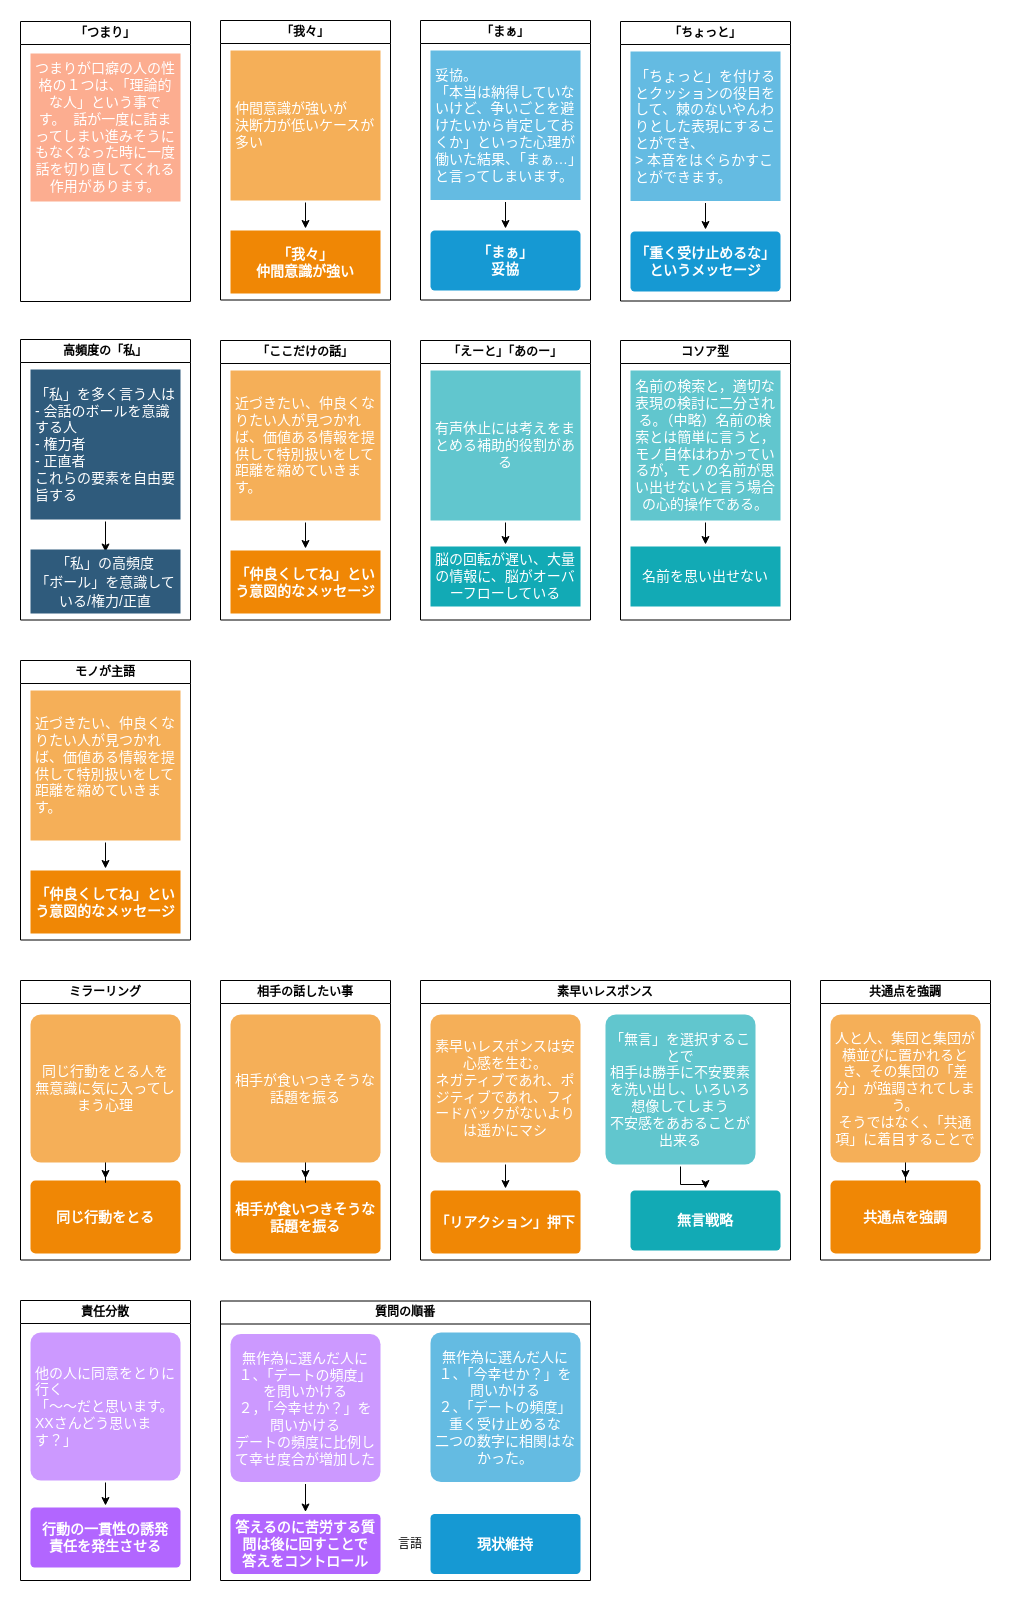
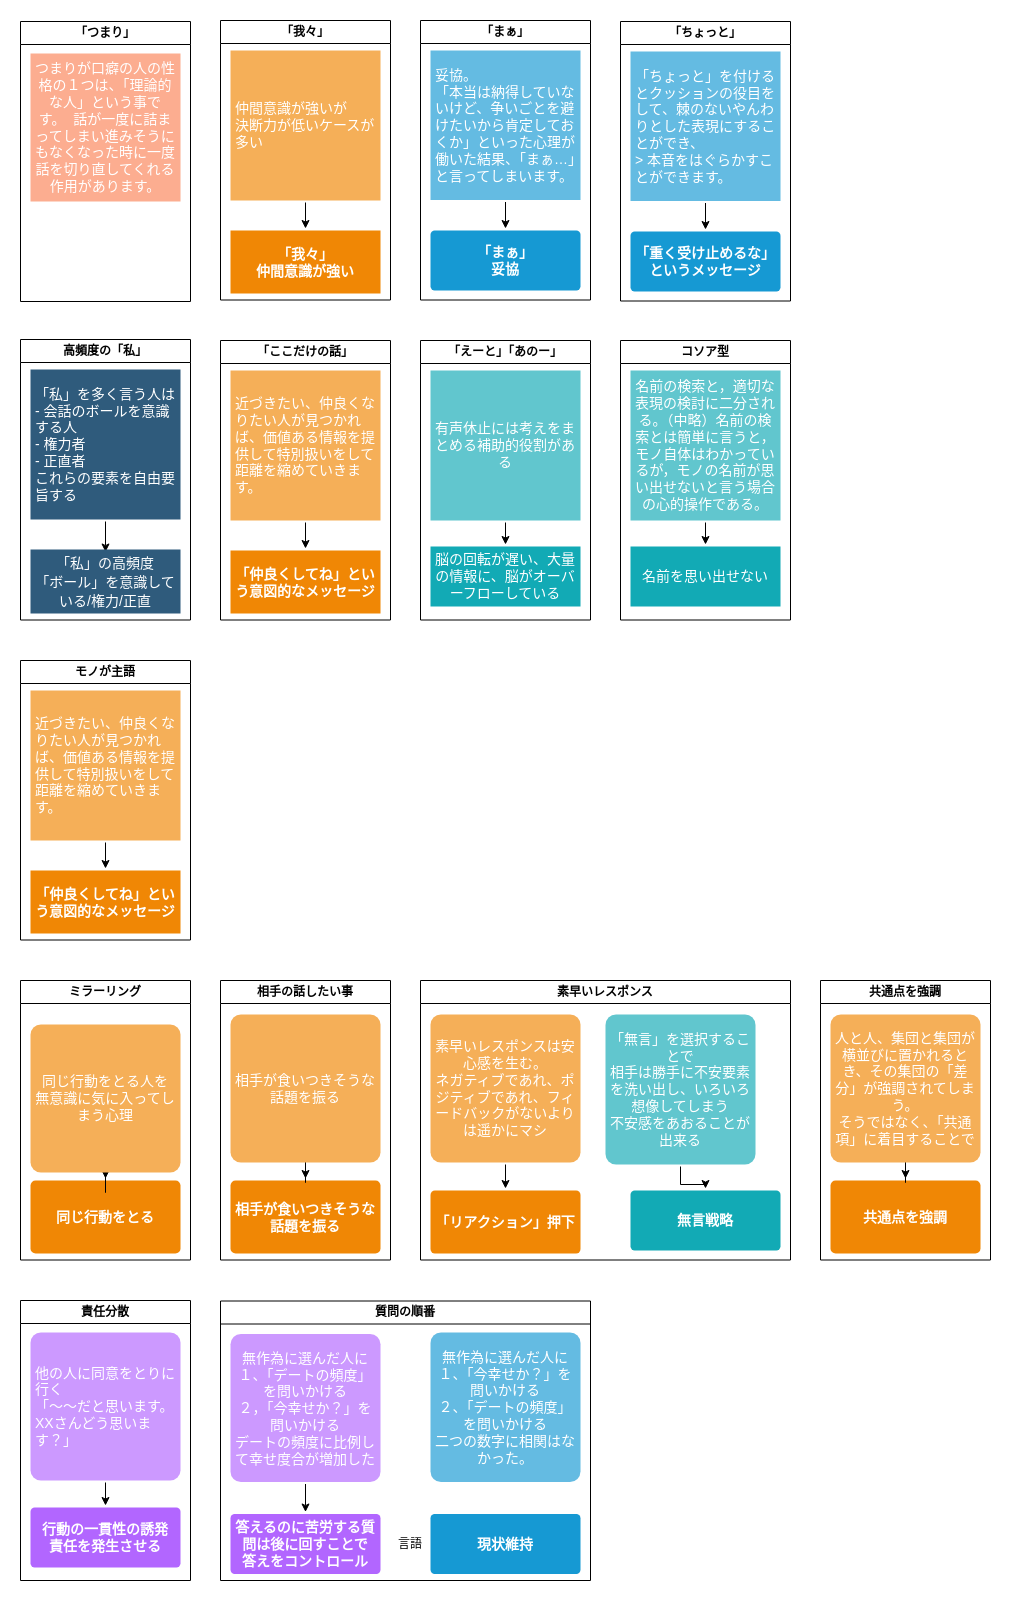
(106, 1089) -> (106, 1099)
(506, 1408) -> (506, 1408)
